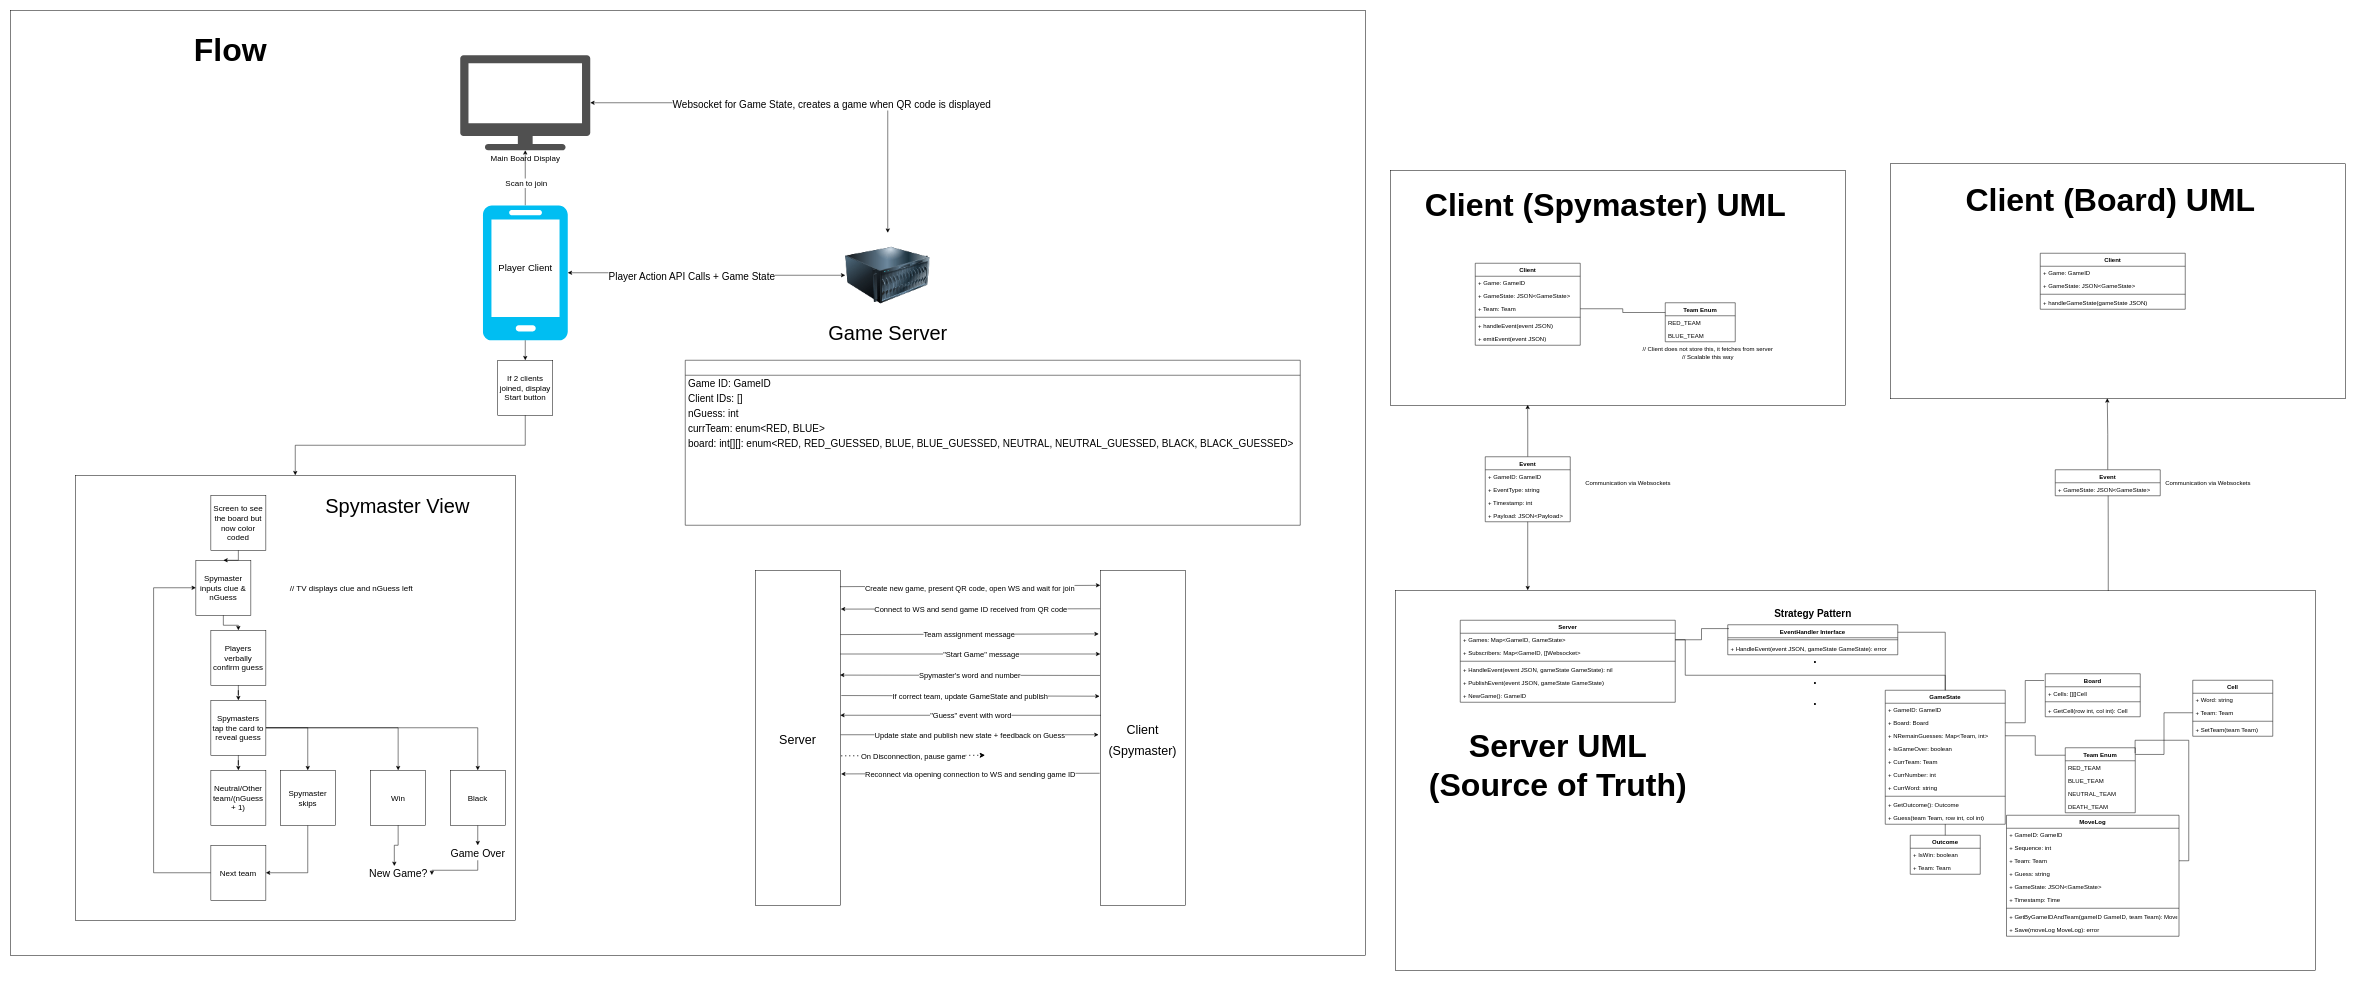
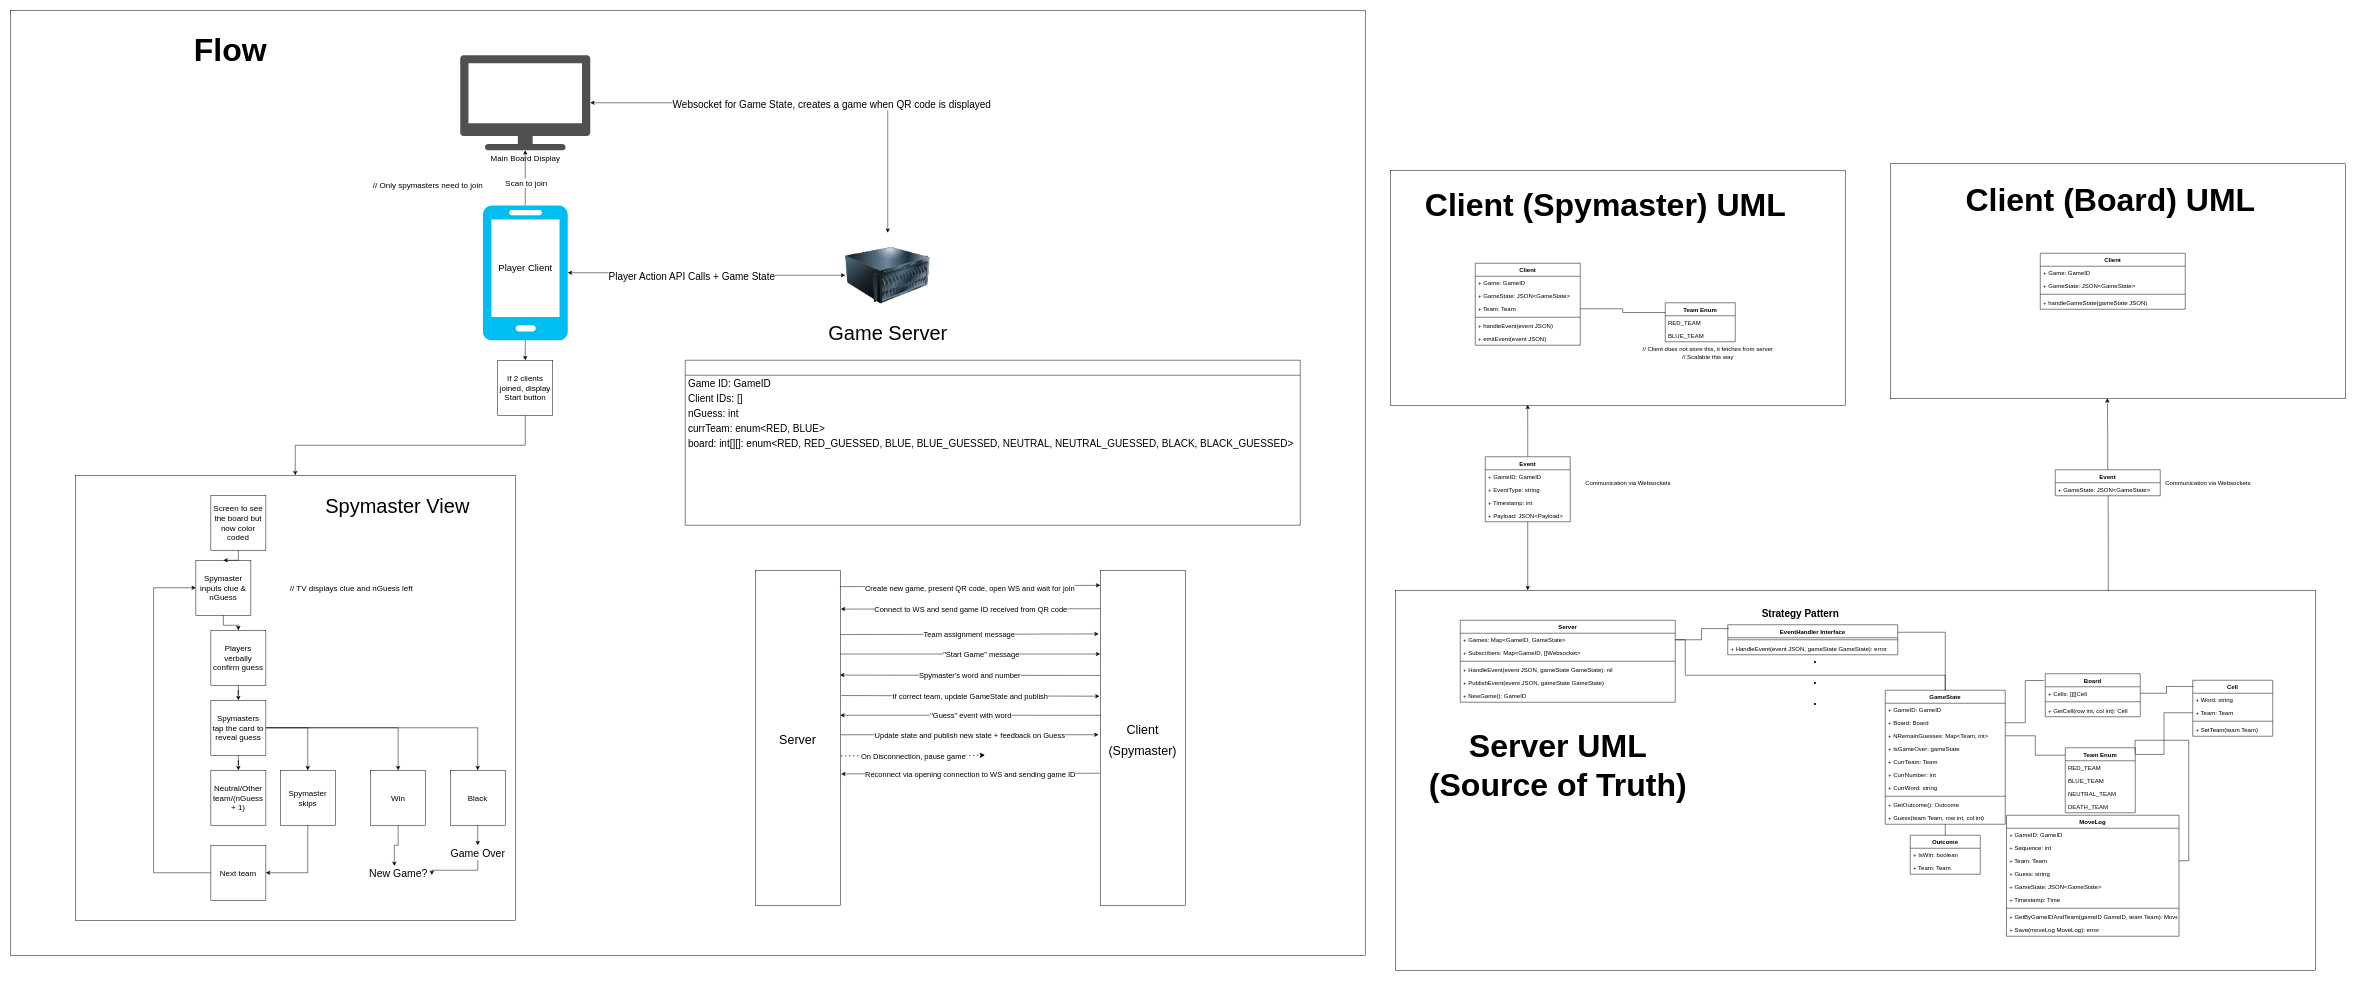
none -> (428, 185)
(1813, 613) -> (1800, 613)
none -> (2167, 689)
(1920, 749) -> (1924, 749)
